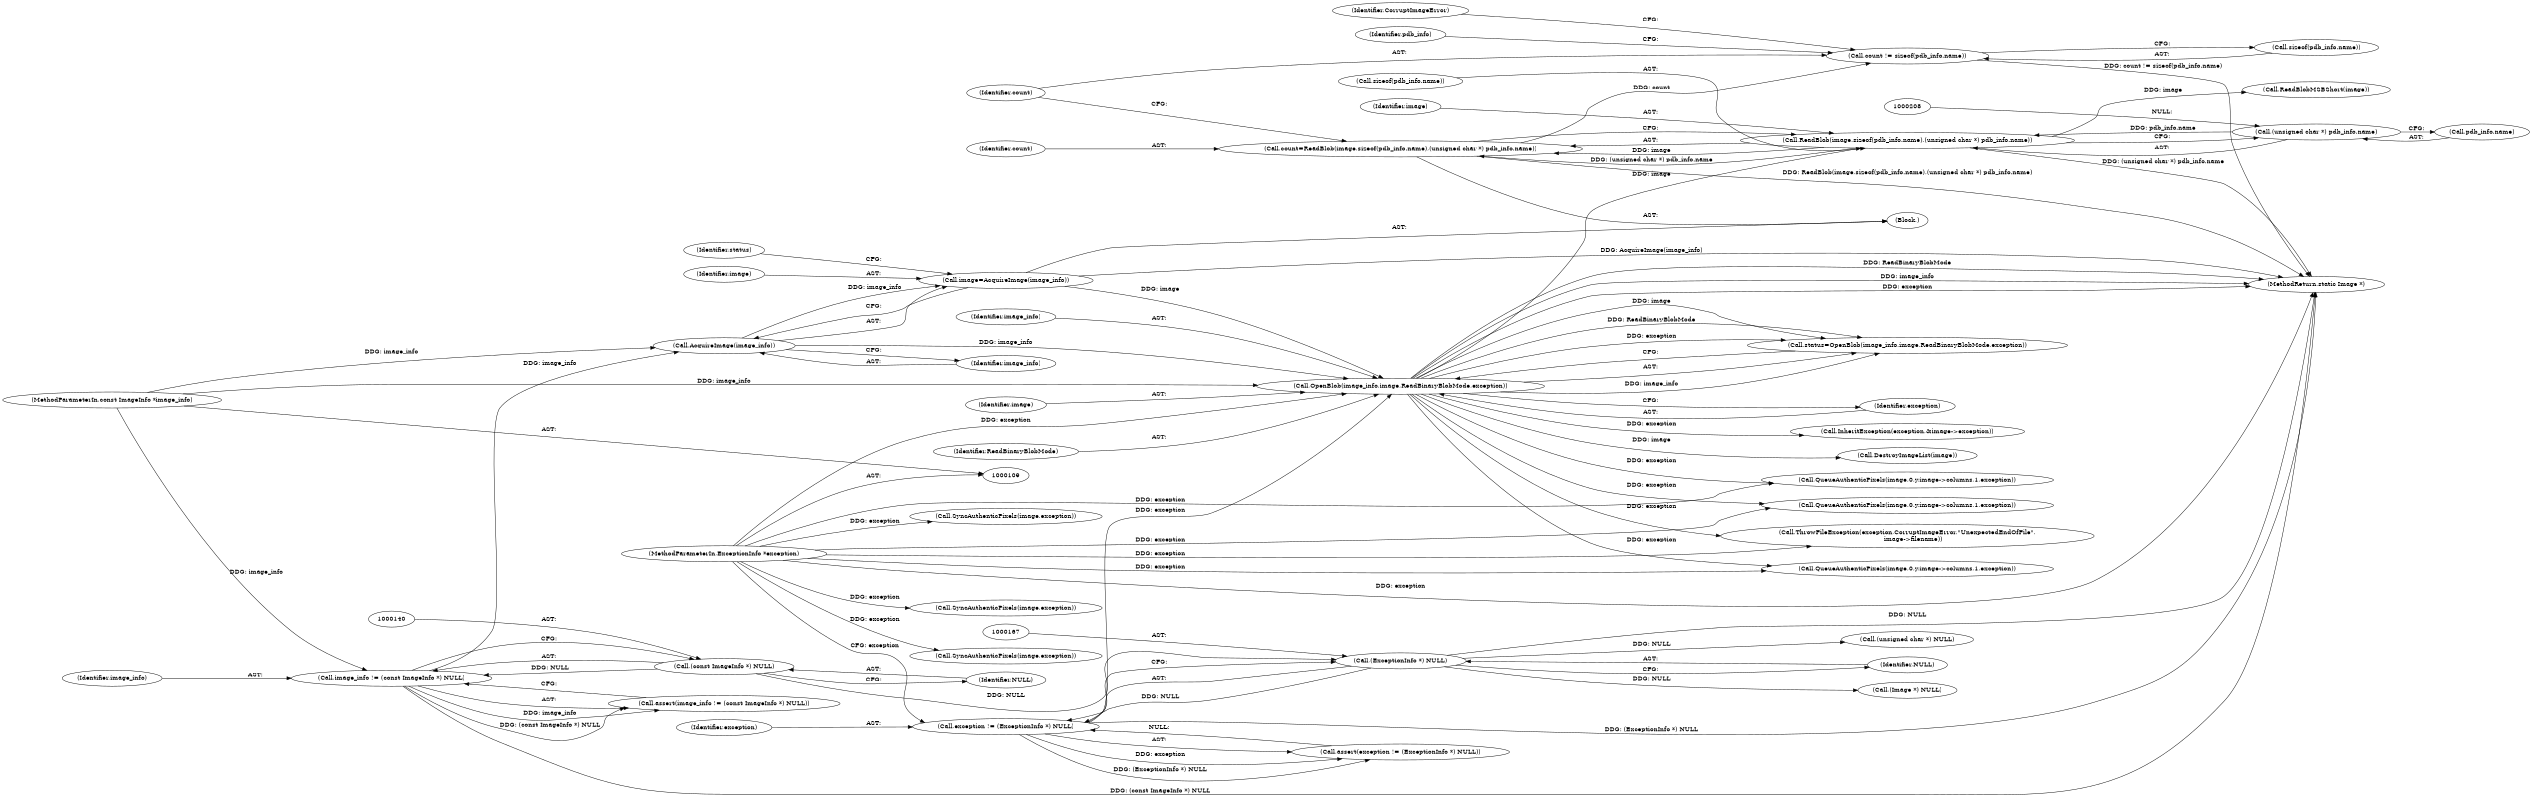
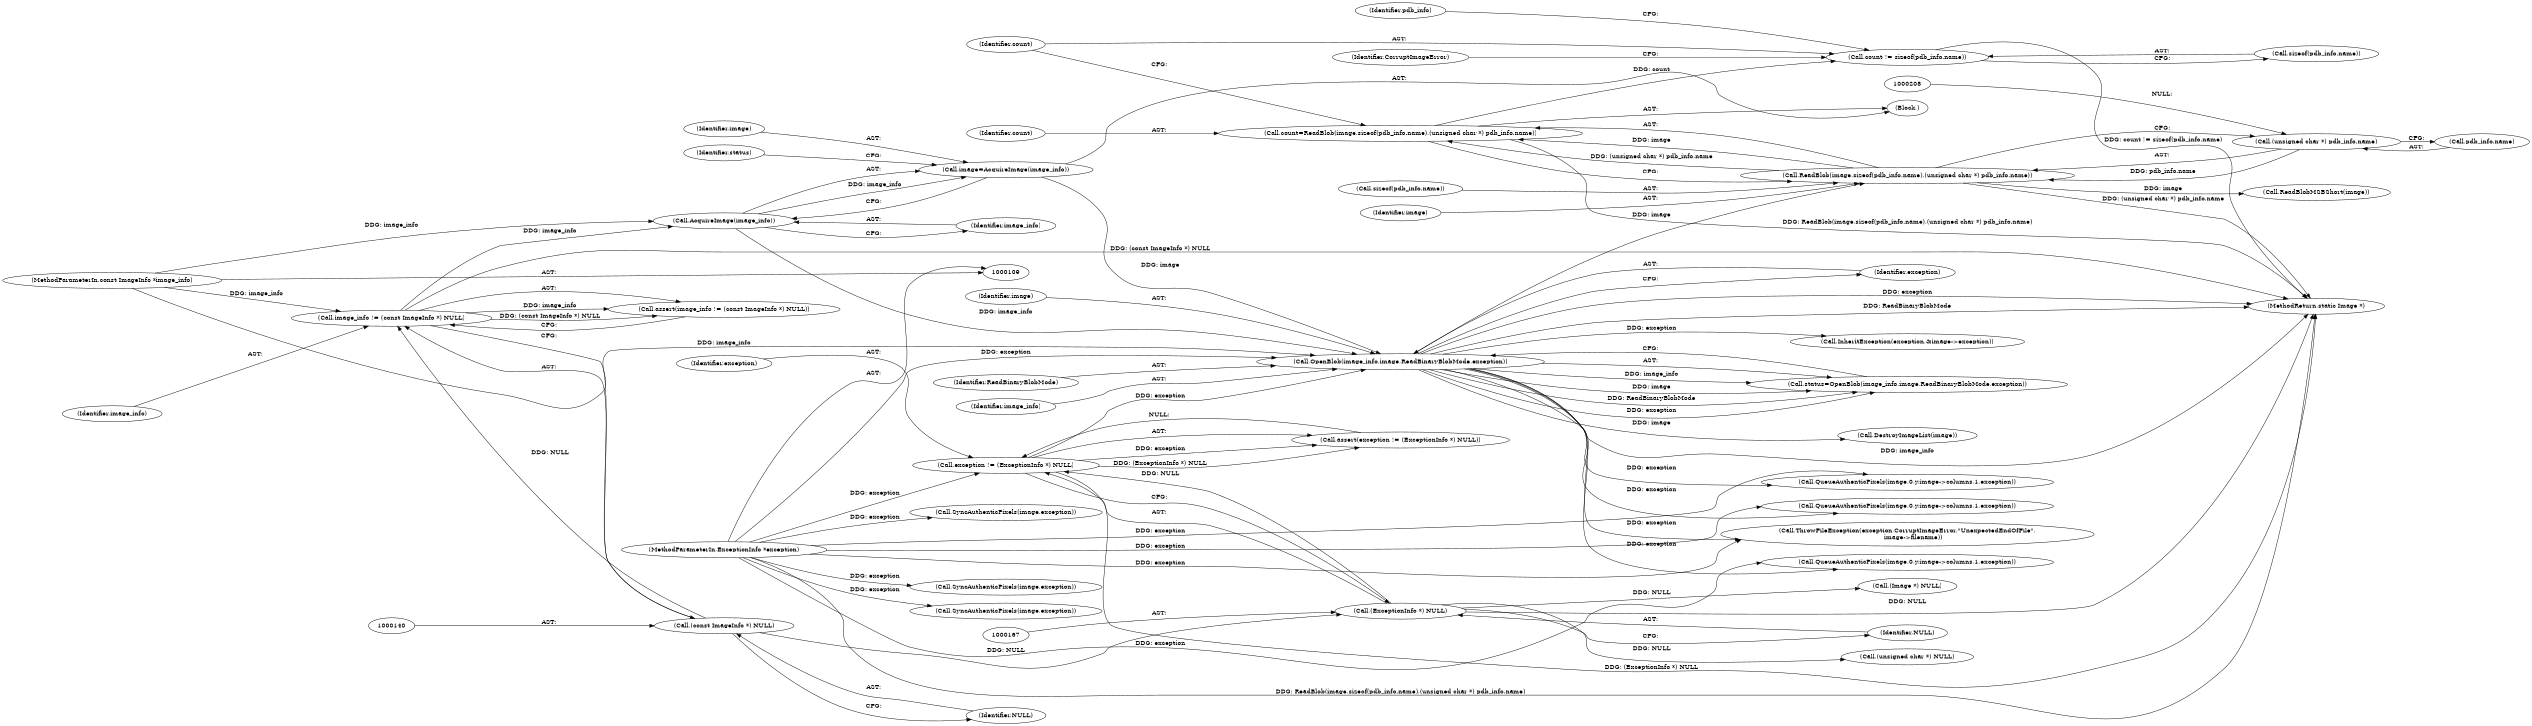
(1679, 254) -> none
(1401, 586) -> (1401, 692)
(875, 646) -> (875, 493)
